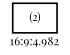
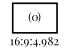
(35, 18) -> (35, 18)
